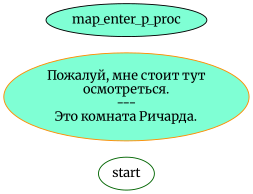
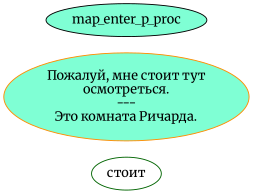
(126, 174) -> (126, 174)
